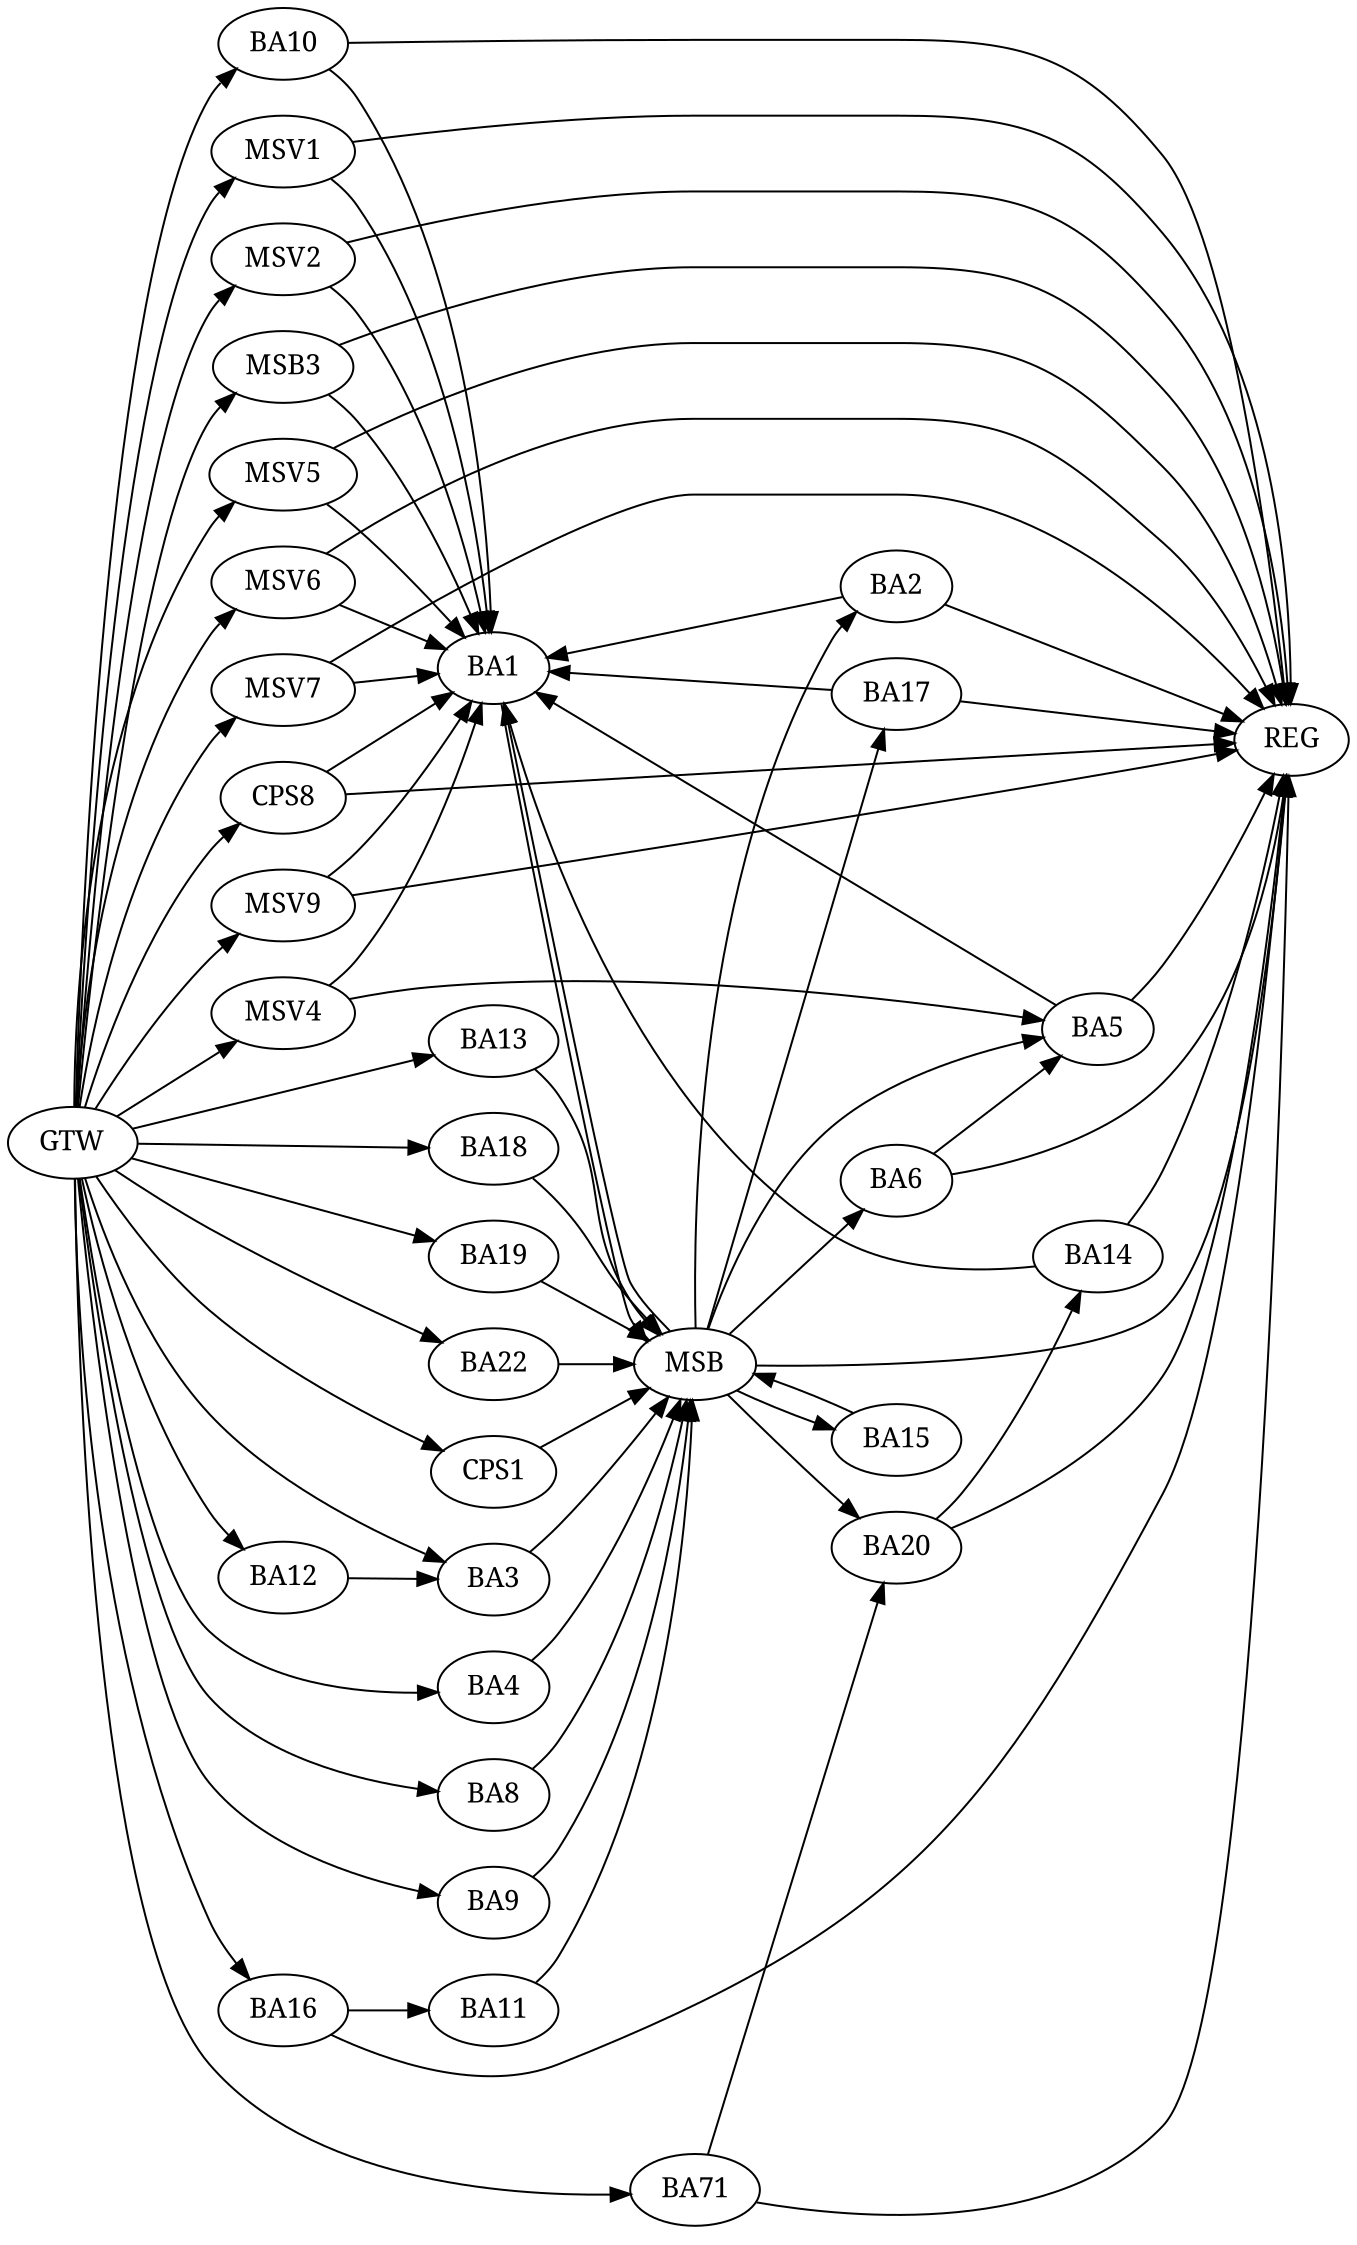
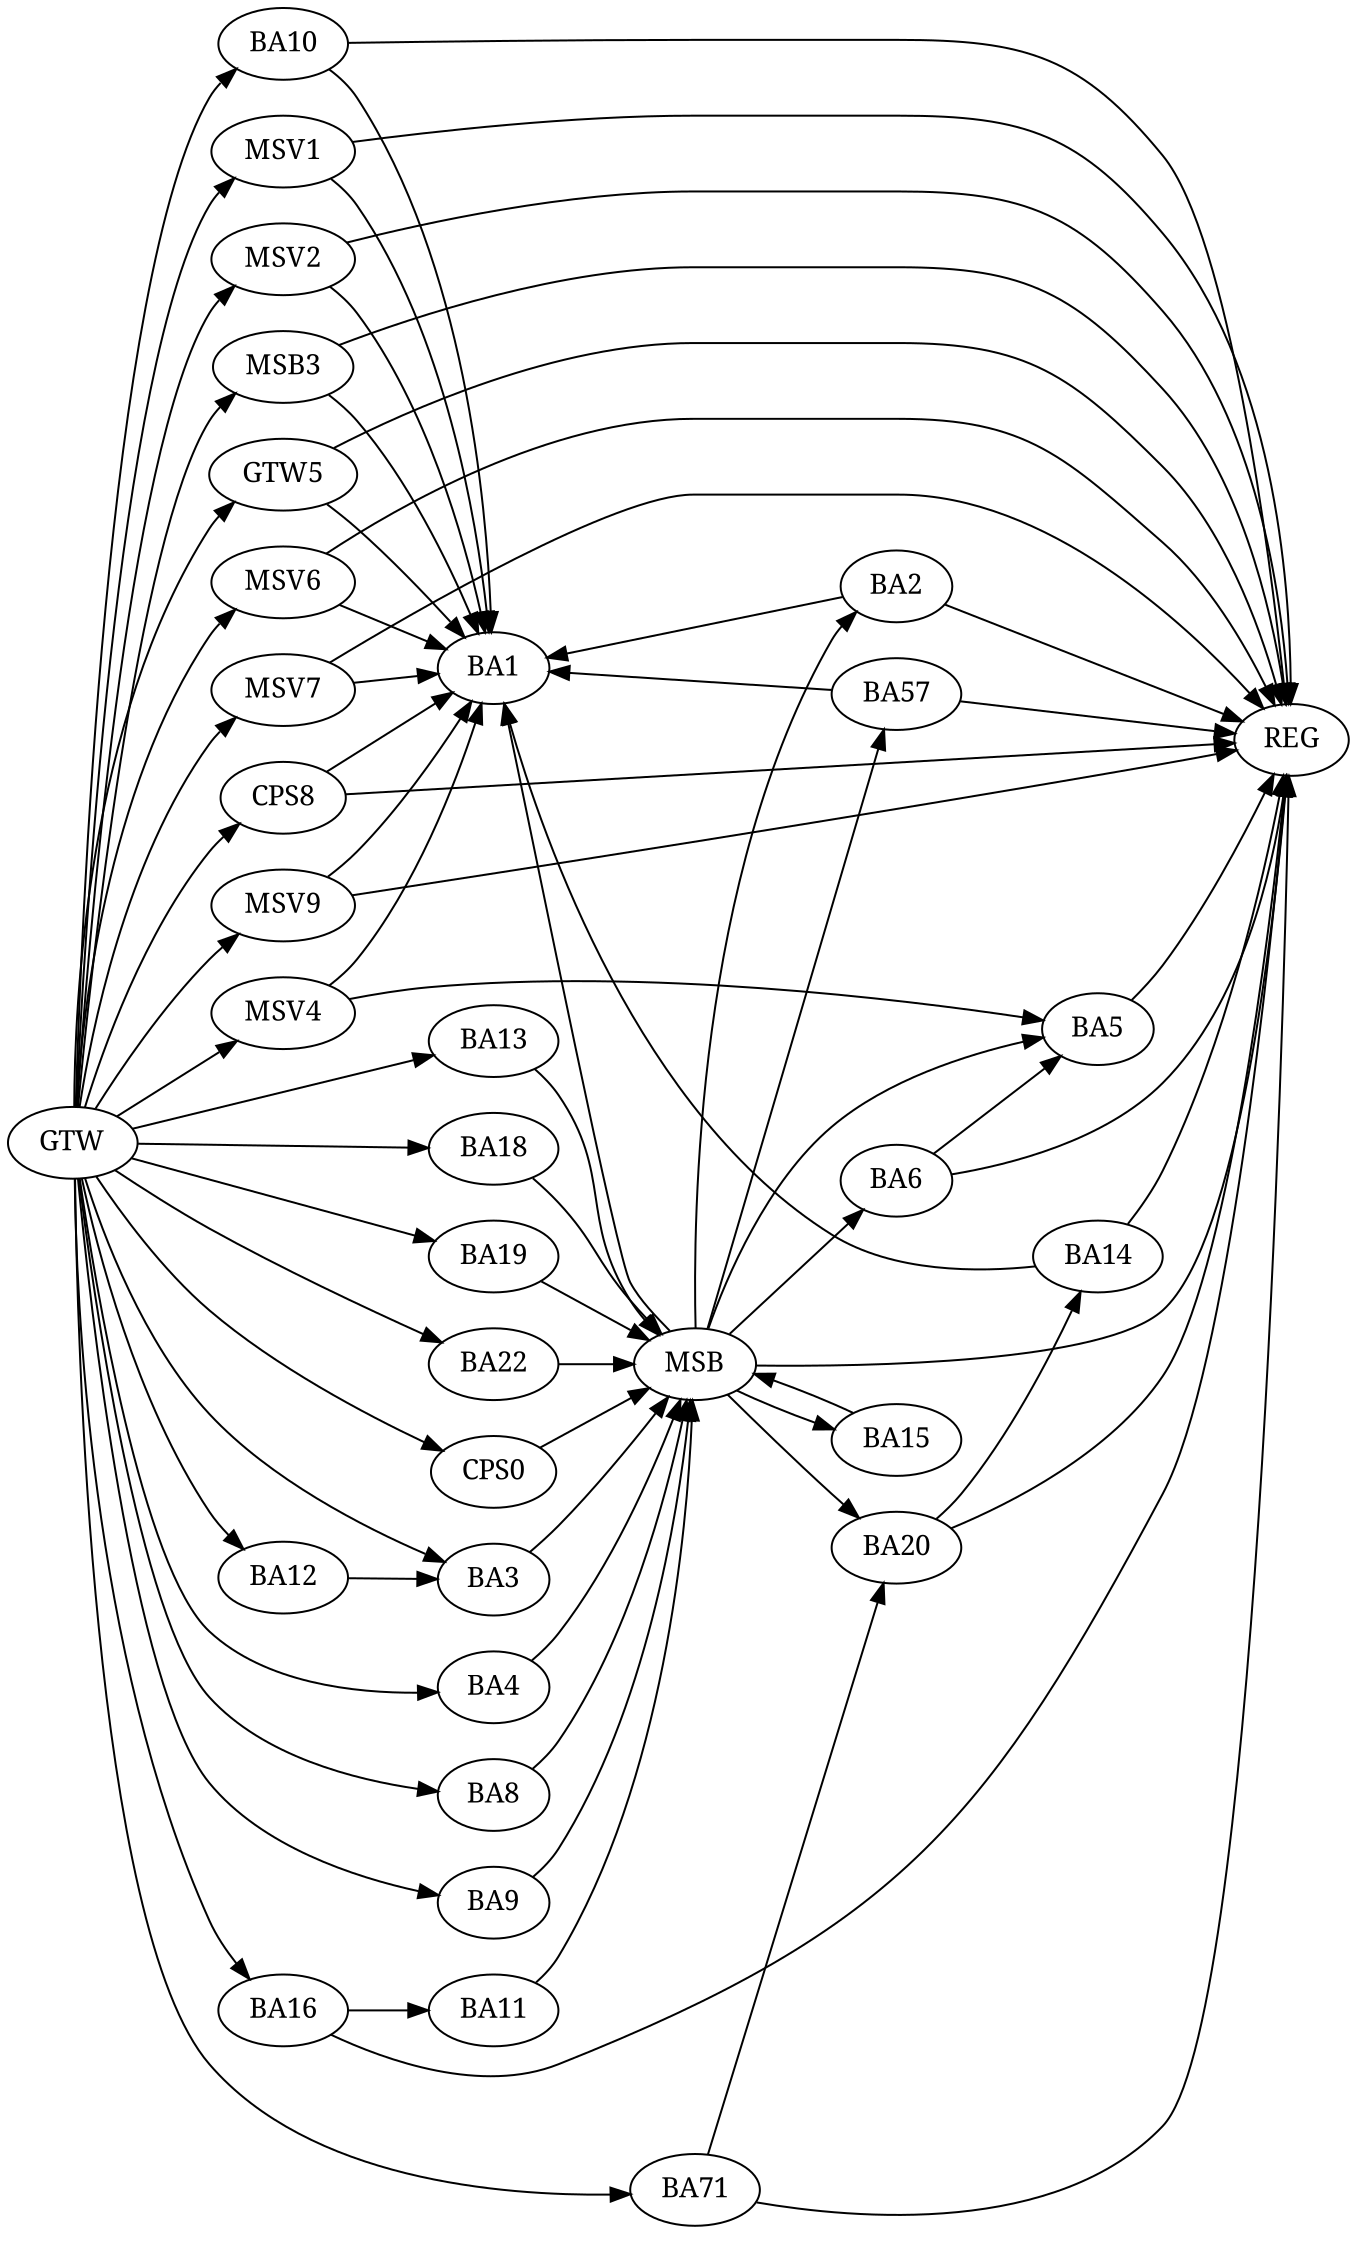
(283, 475) -> (283, 475)
(896, 694) -> (896, 694)
(805, 854) -> none
(562, 1016) -> none
(494, 1472) -> (494, 1472)
